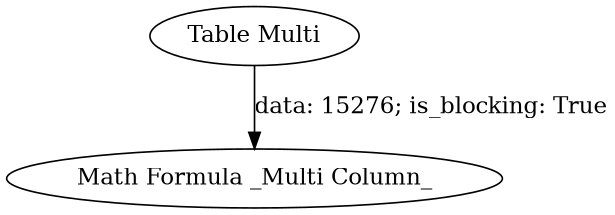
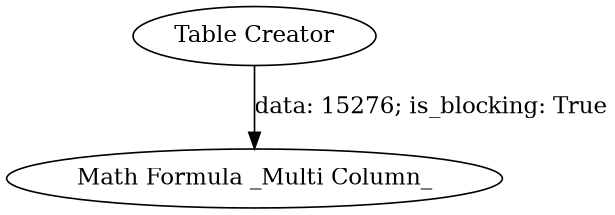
(255, 36) -> (255, 36)
